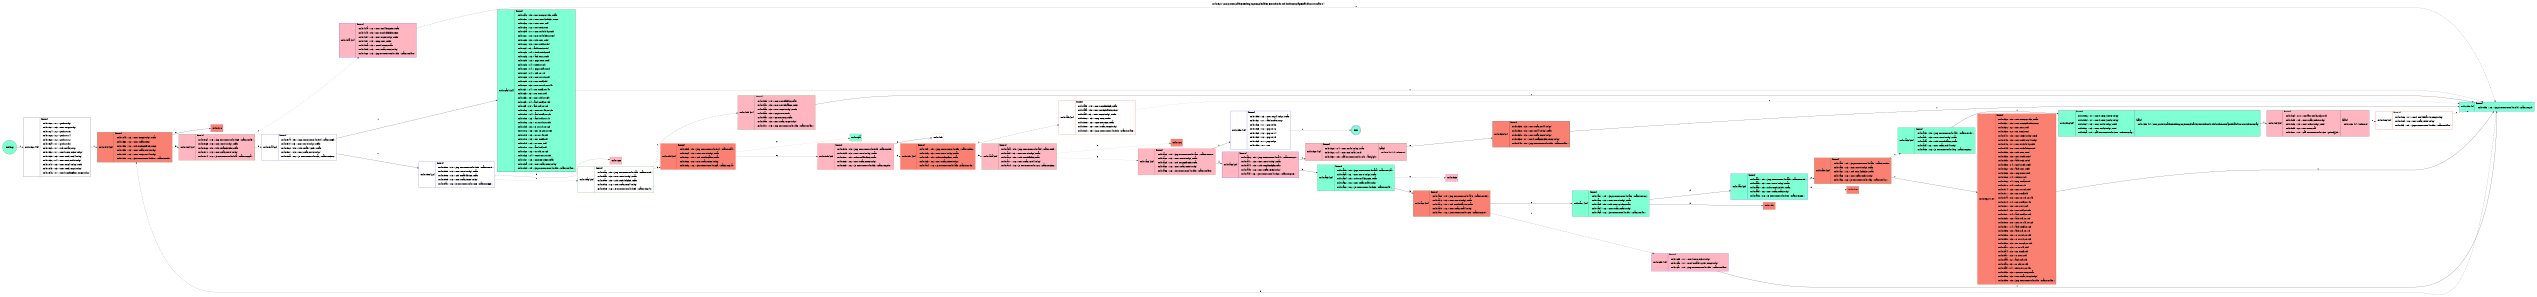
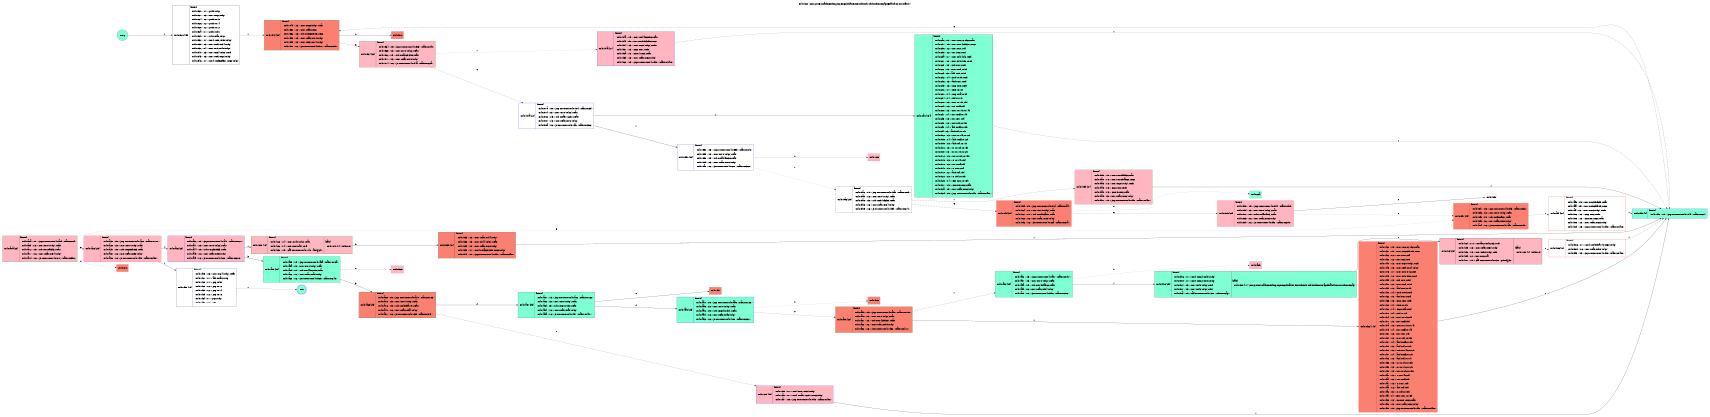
(10, 147) -> (122, 35)
(978, 157) -> (765, 230)
none -> (1256, 265)
